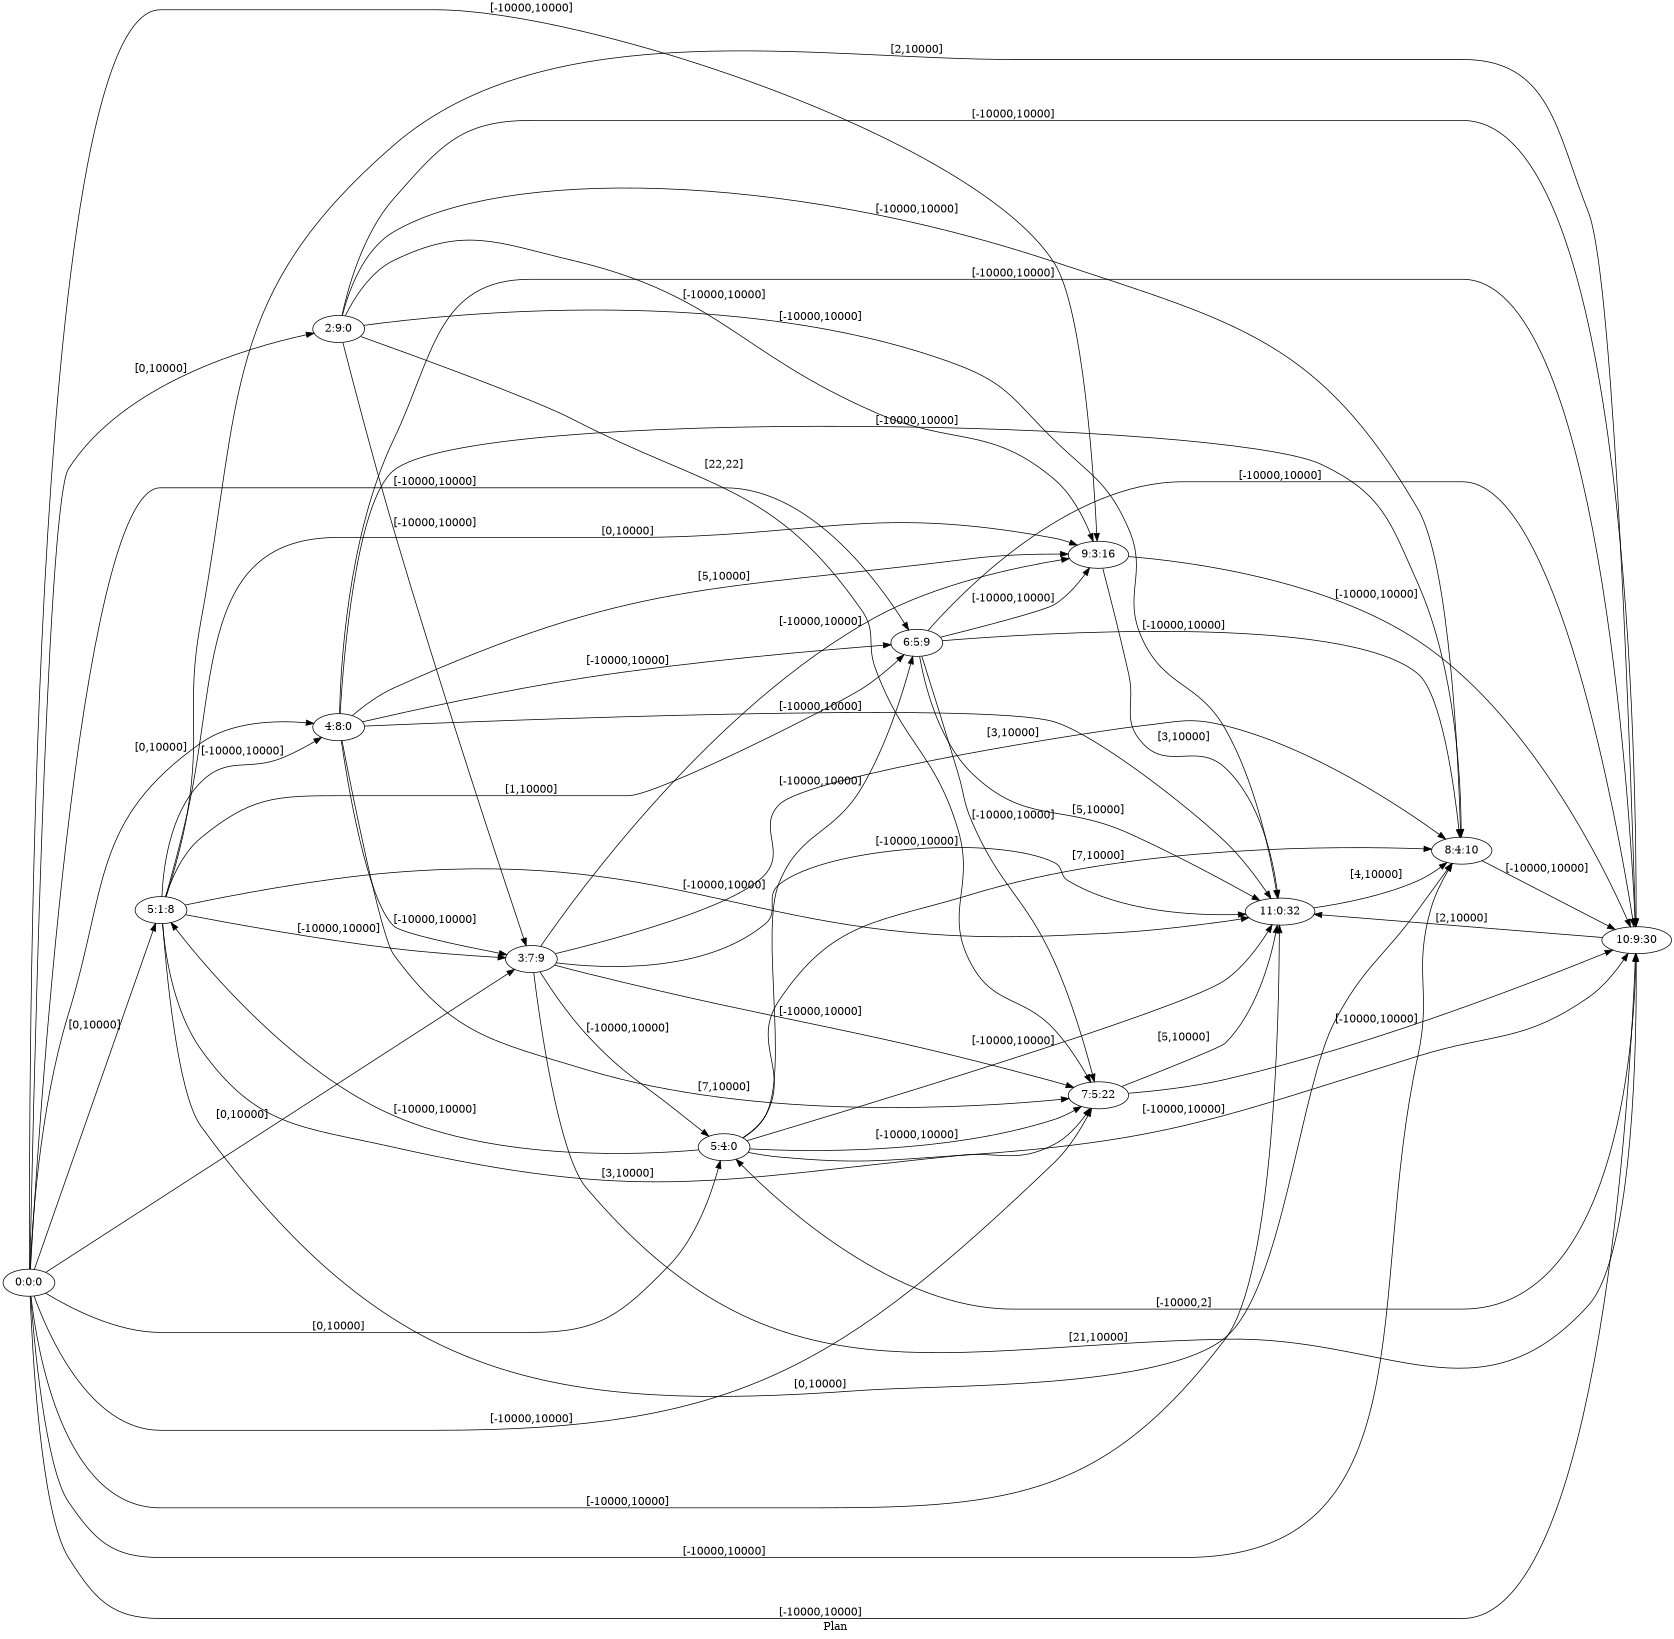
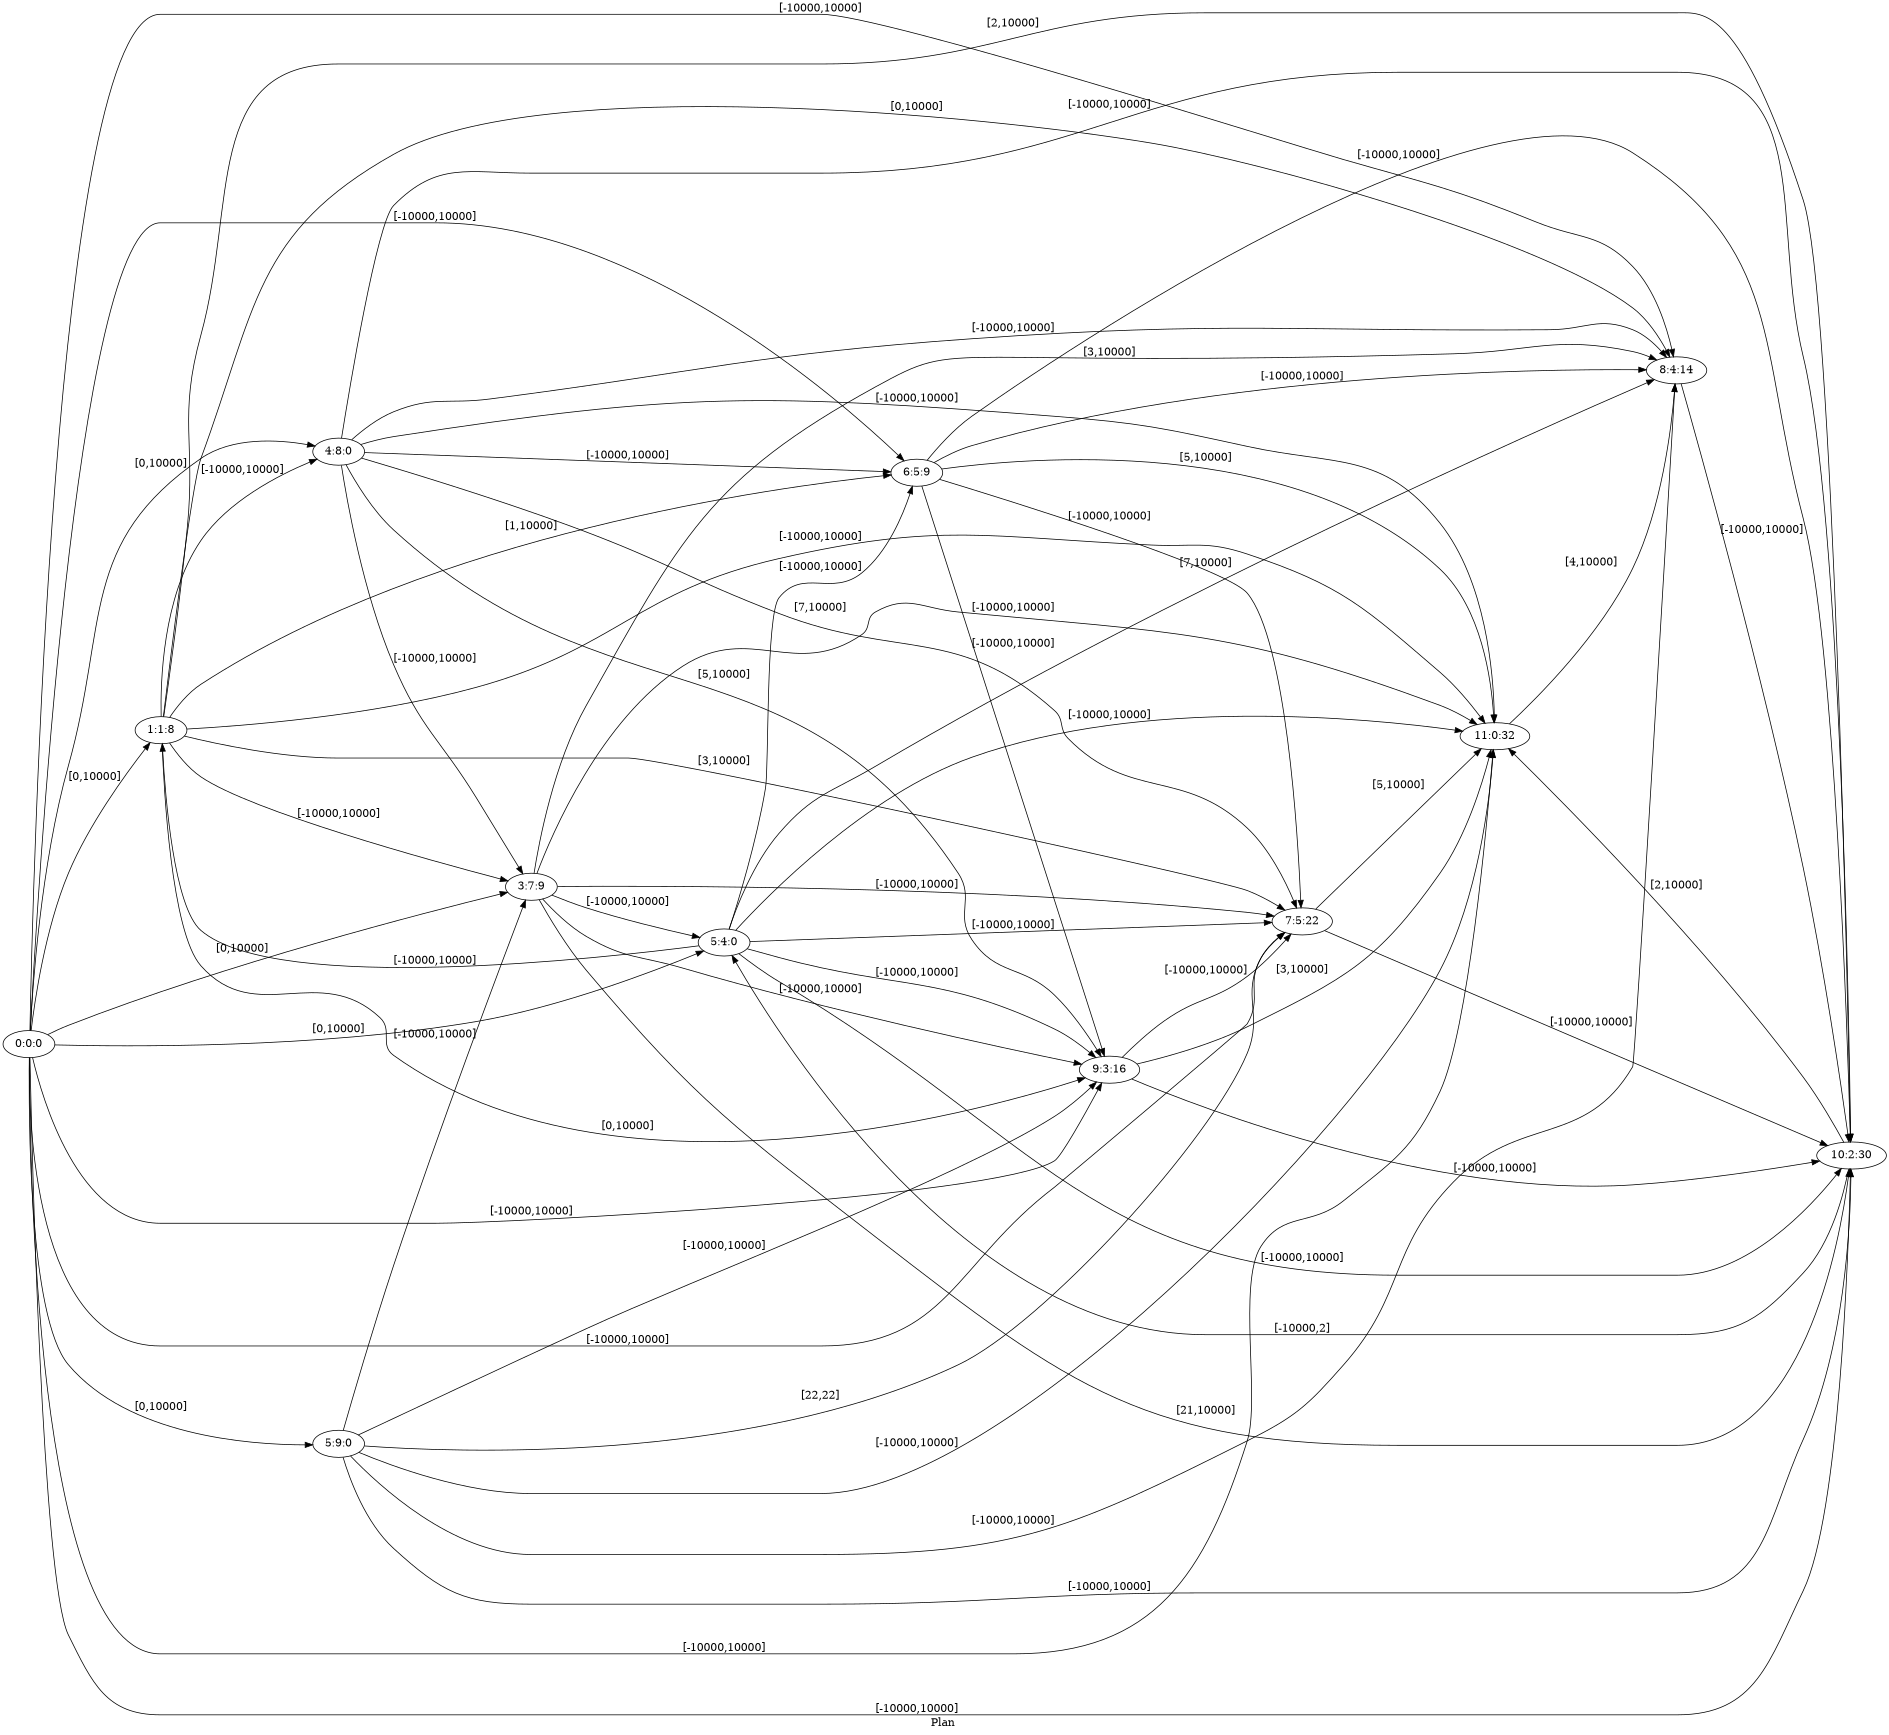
(339, 329) -> (339, 1444)
(1462, 851) -> (1677, 370)
(161, 910) -> (161, 730)
(1637, 940) -> (1852, 1156)
none -> (924, 986)
none -> (1205, 999)
